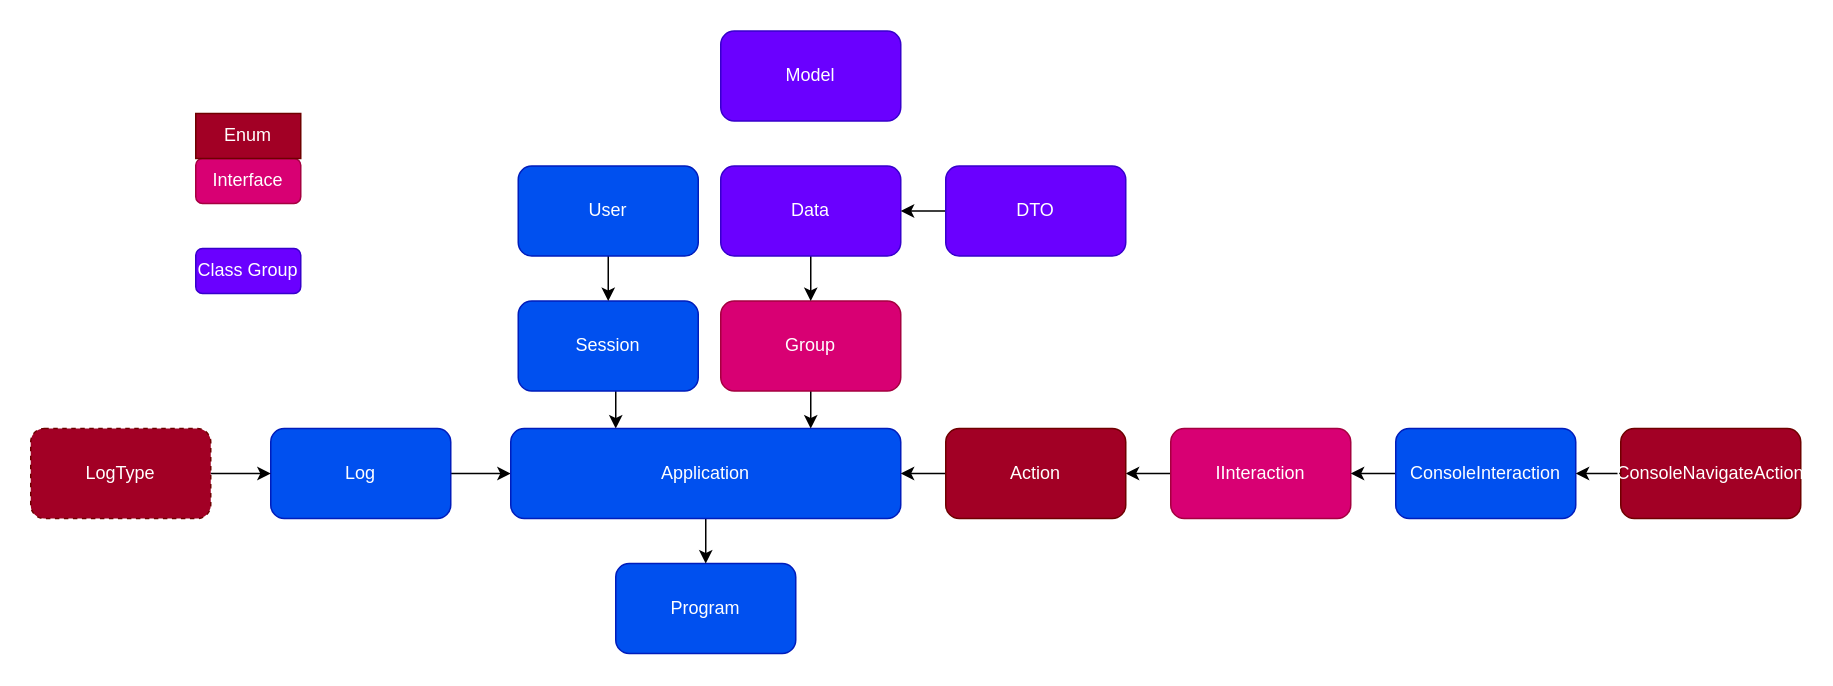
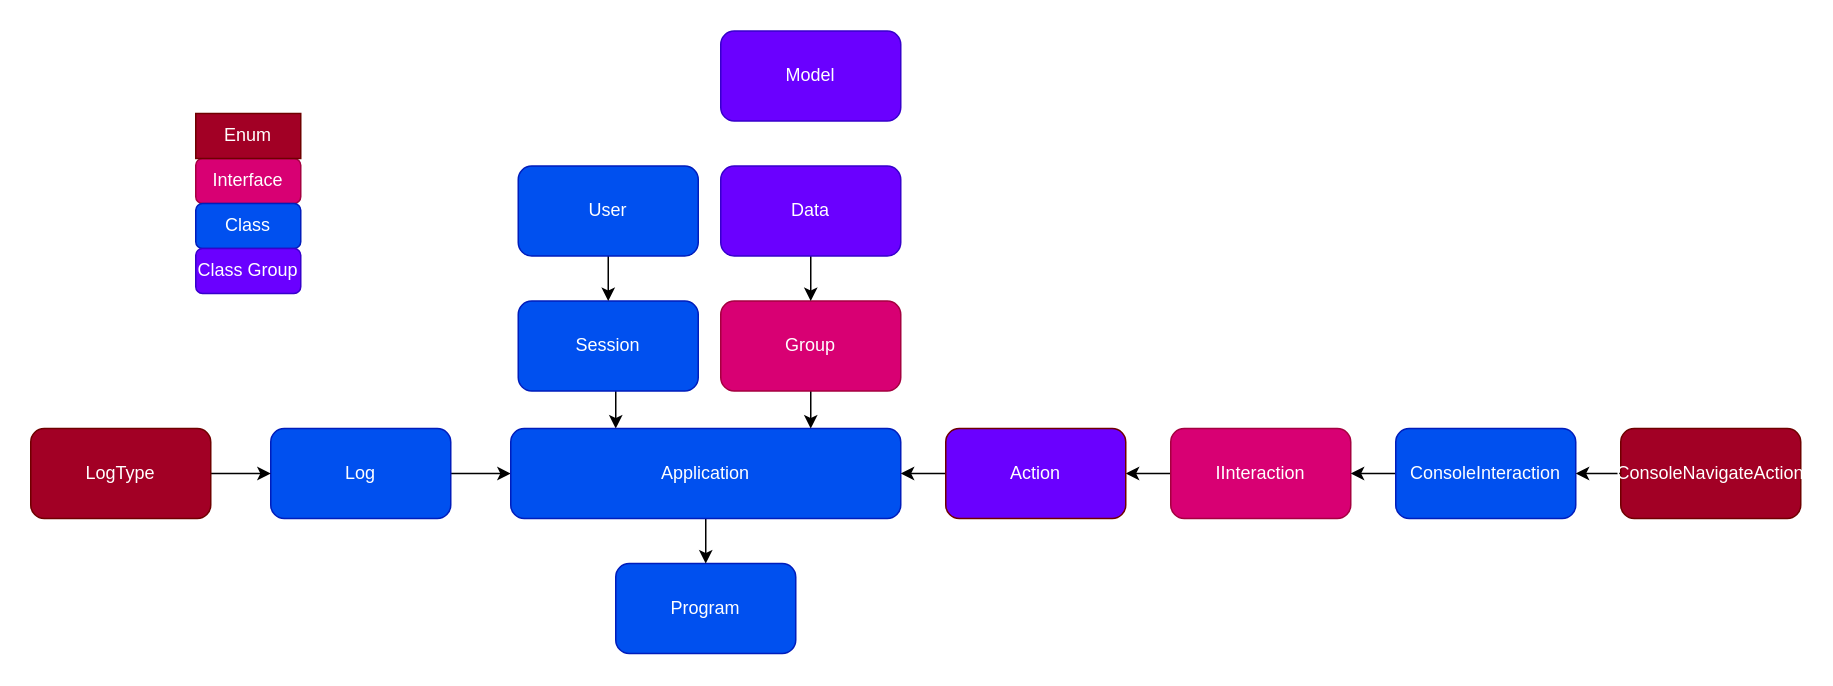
(918, 211) -> none
(1036, 211) -> none
none -> (248, 226)
(121, 473) -> (121, 473)
(1036, 473) -> (1036, 473)
